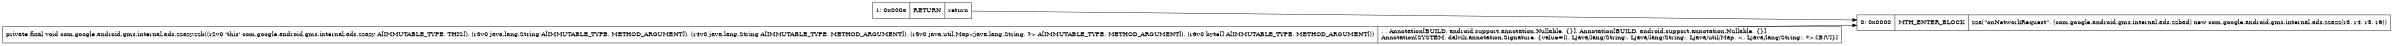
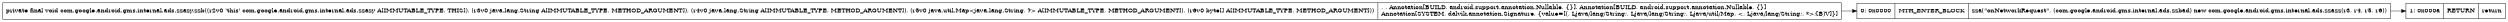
(1412, 16) -> (2396, 11)
